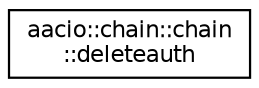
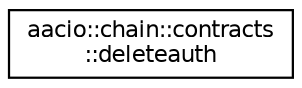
(130, 44) -> (151, 44)
